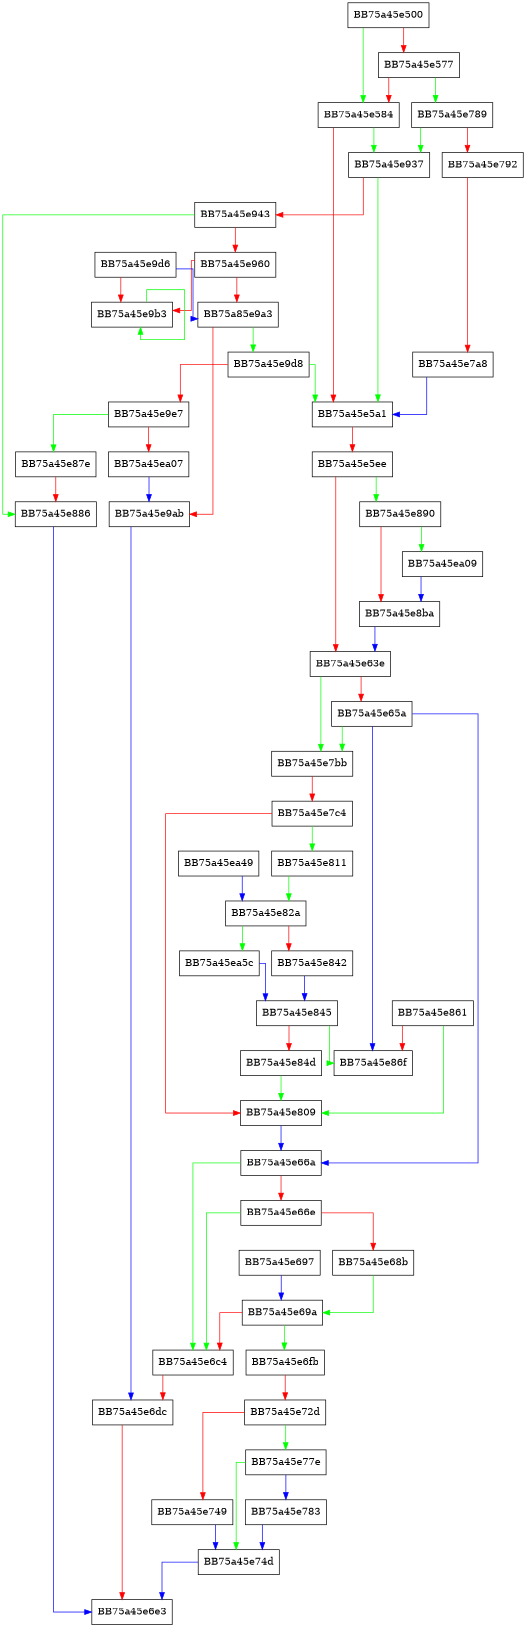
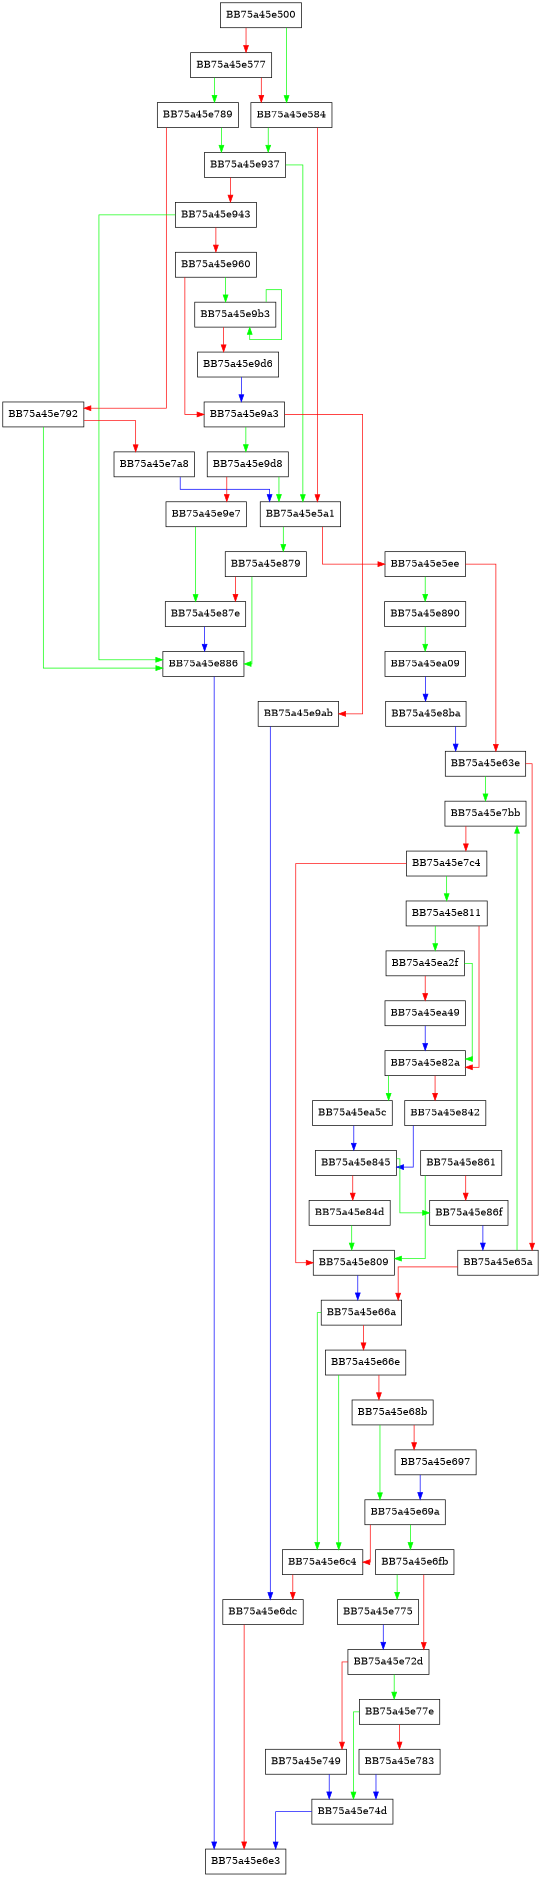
(121, 286) -> (224, 336)
(191, 290) -> (226, 286)
(238, 315) -> (244, 414)
(149, 464) -> none
(56, 486) -> (205, 635)
(381, 561) -> none
none -> (266, 564)
none -> (43, 604)
(289, 885) -> (479, 1000)
(373, 885) -> (483, 1234)
none -> (425, 963)
(478, 980) -> (415, 1267)
none -> (414, 1434)
(286, 1484) -> (400, 1733)
none -> (378, 1612)
